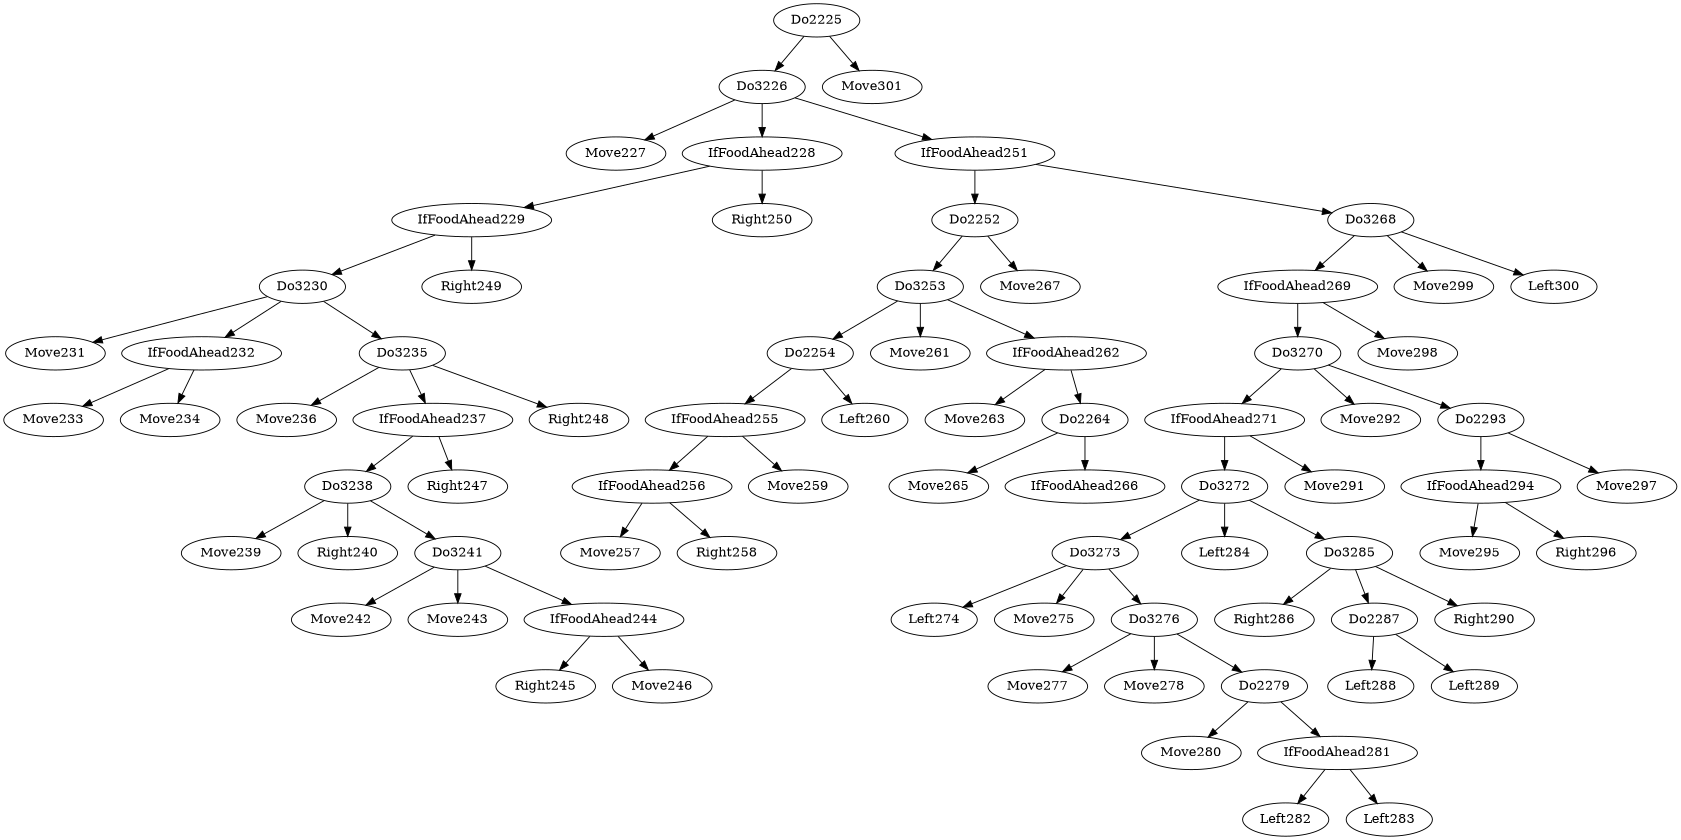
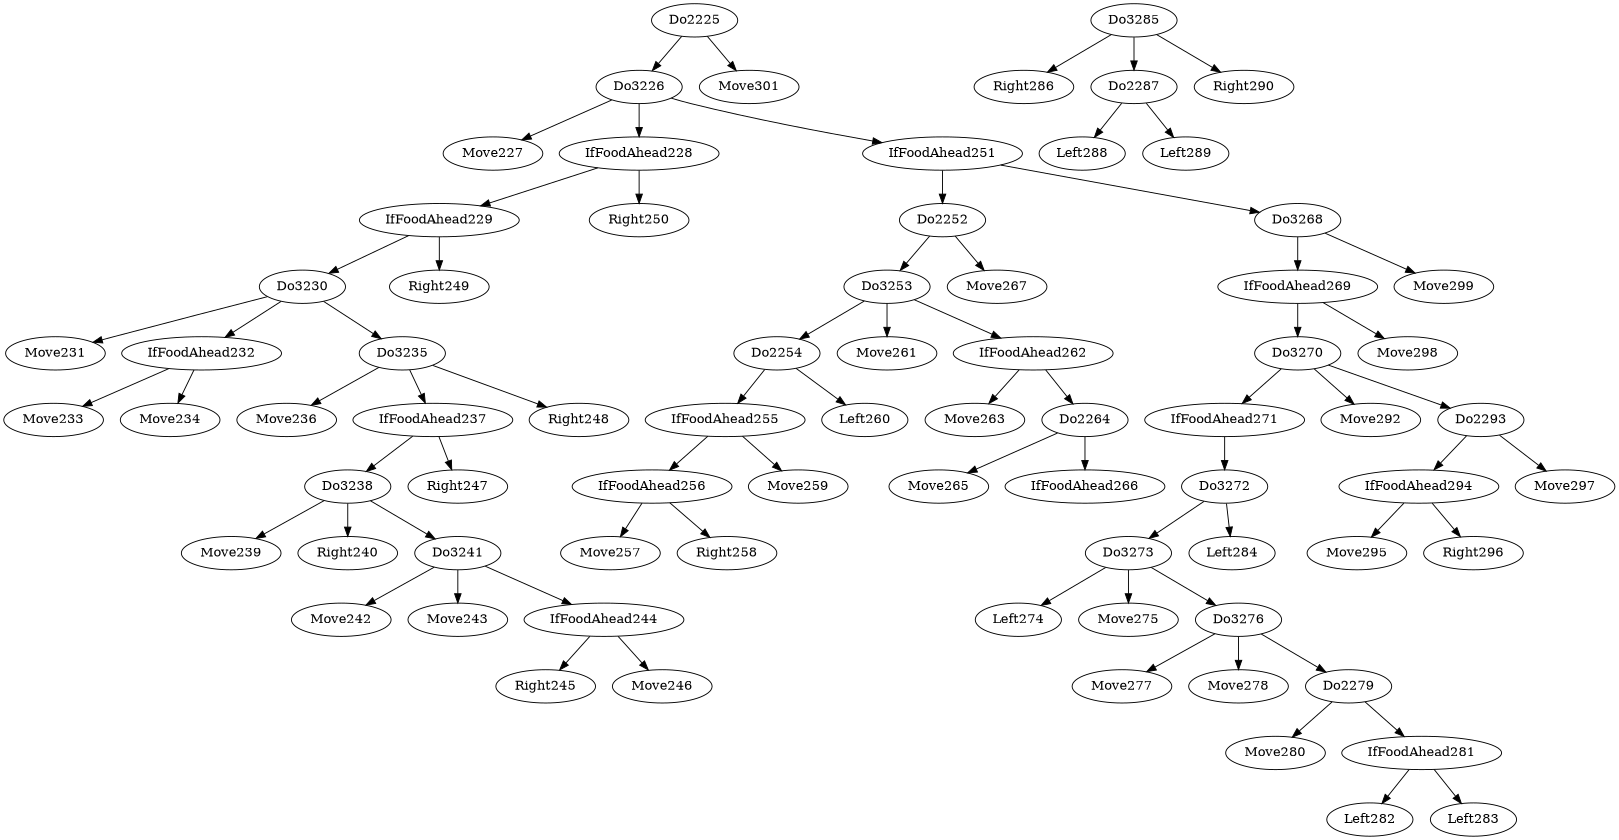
(1554, 287) -> none
(1335, 487) -> none
(1283, 518) -> none
